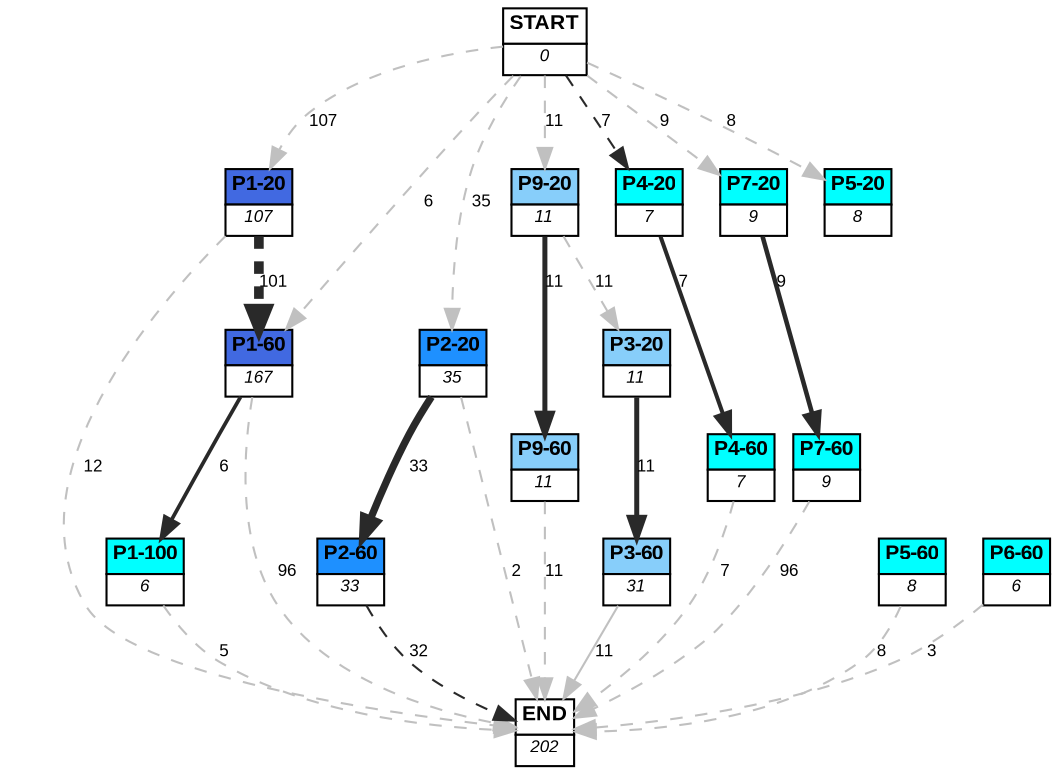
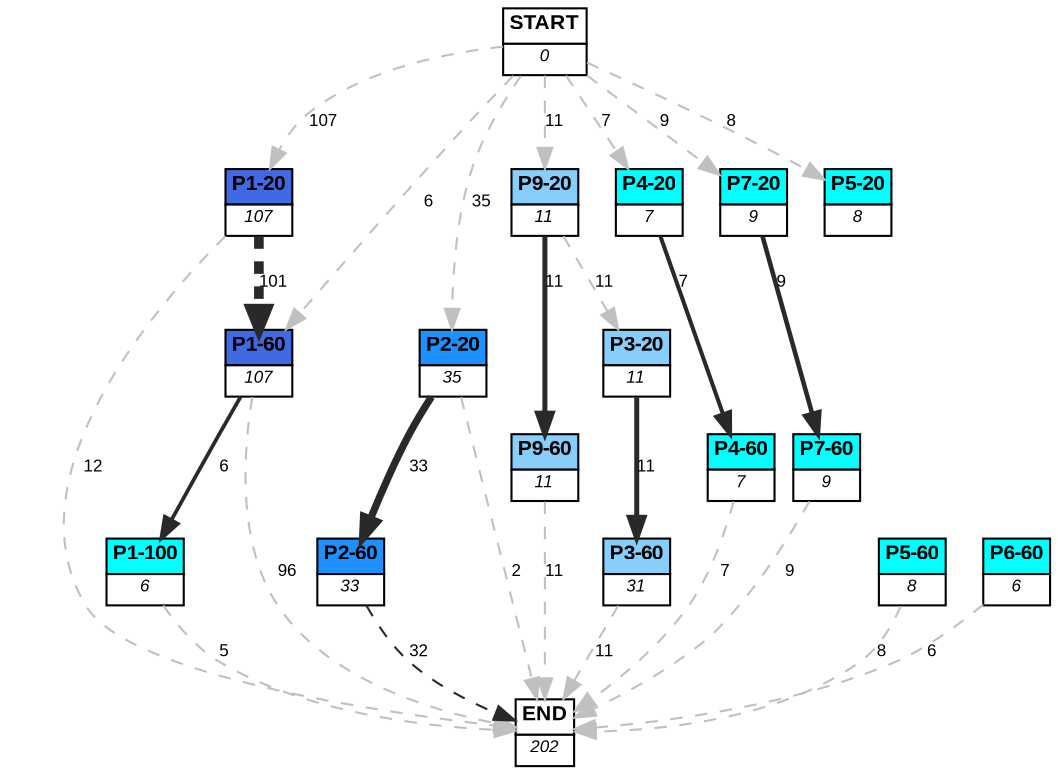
(591, 113) -> (591, 113)
(259, 378) -> (259, 378)
(790, 572) -> (790, 572)
(596, 643) -> (596, 643)
(932, 652) -> (932, 652)
